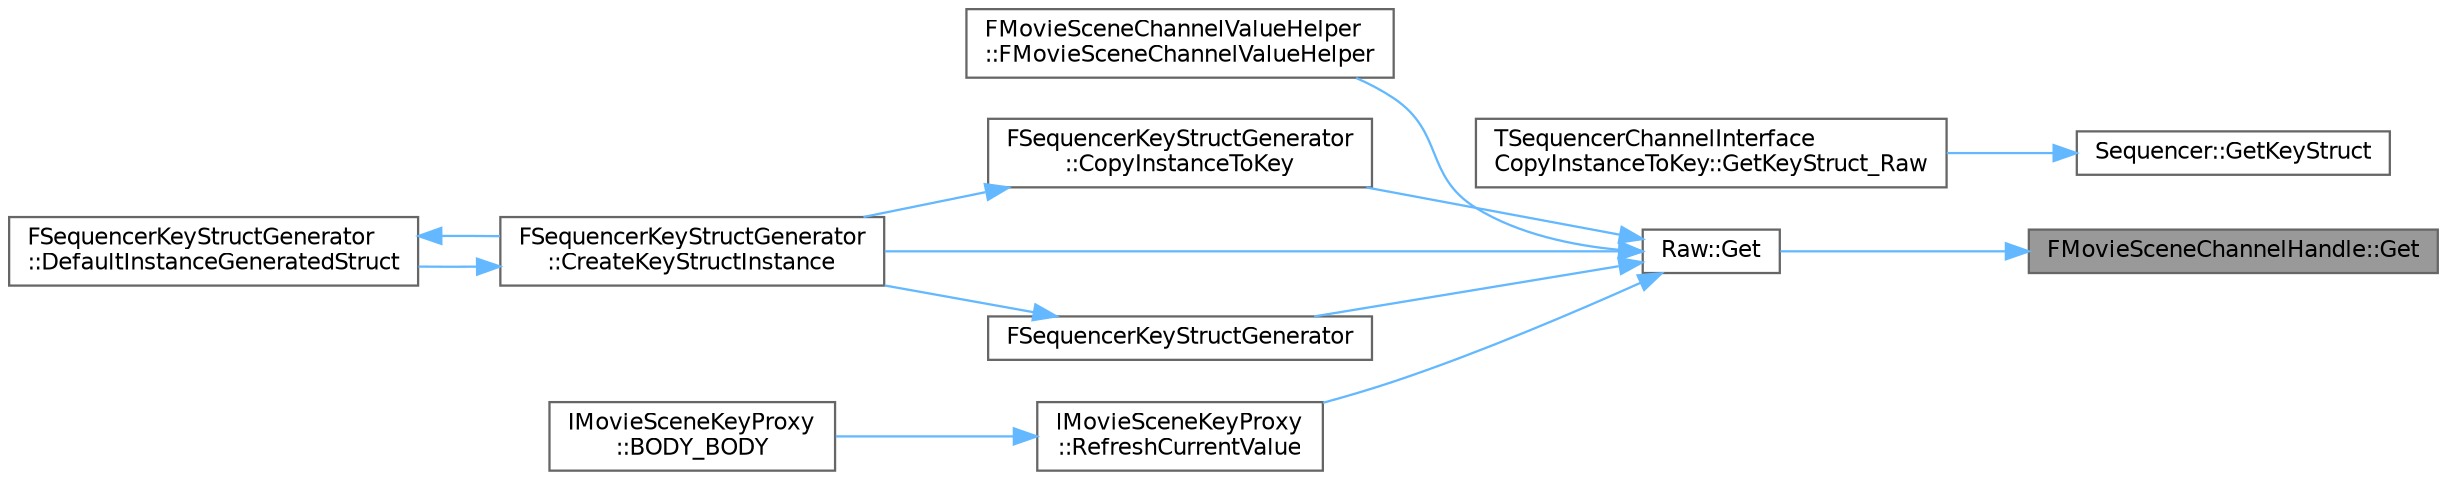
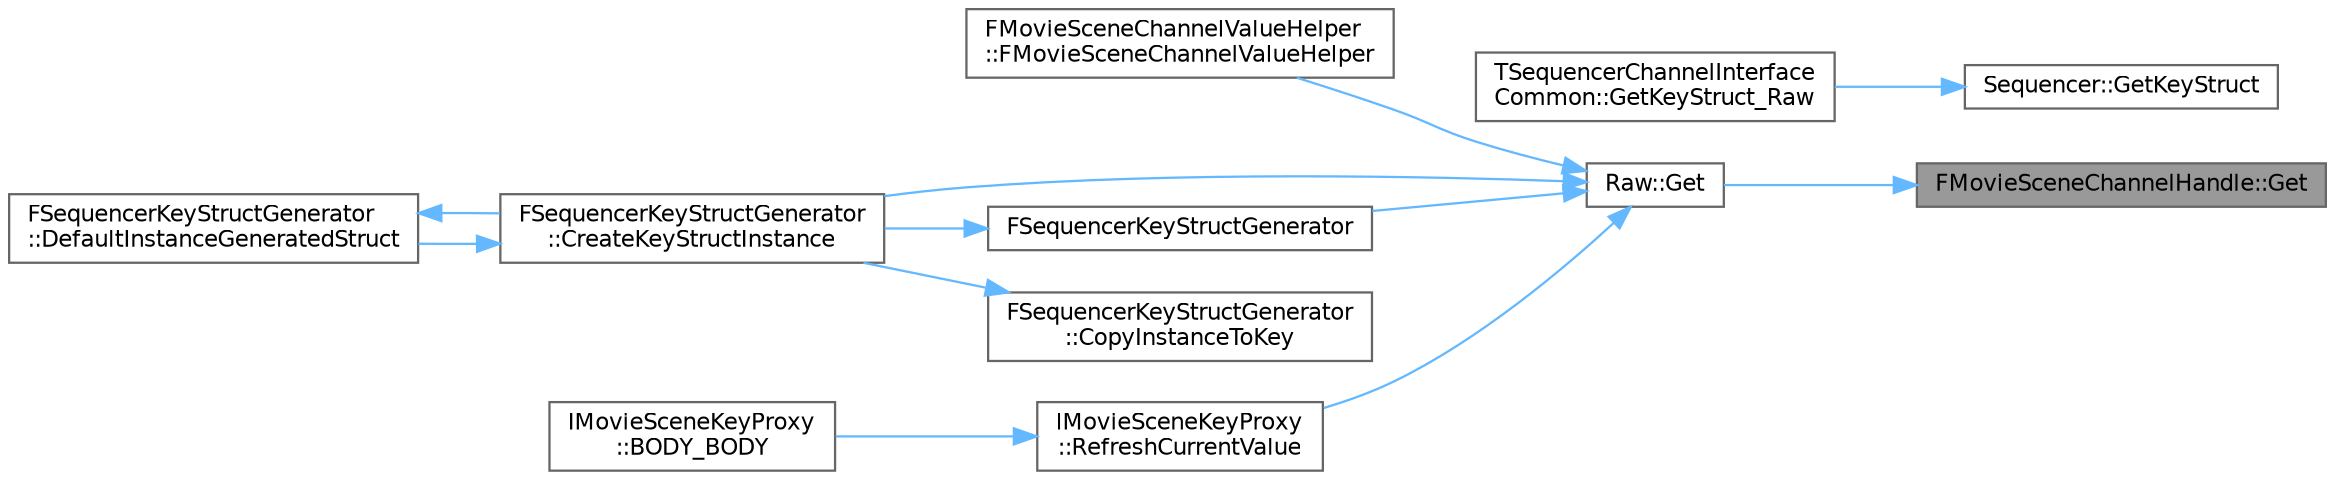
(1711, 153) -> (1655, 87)
(1531, 218) -> none
